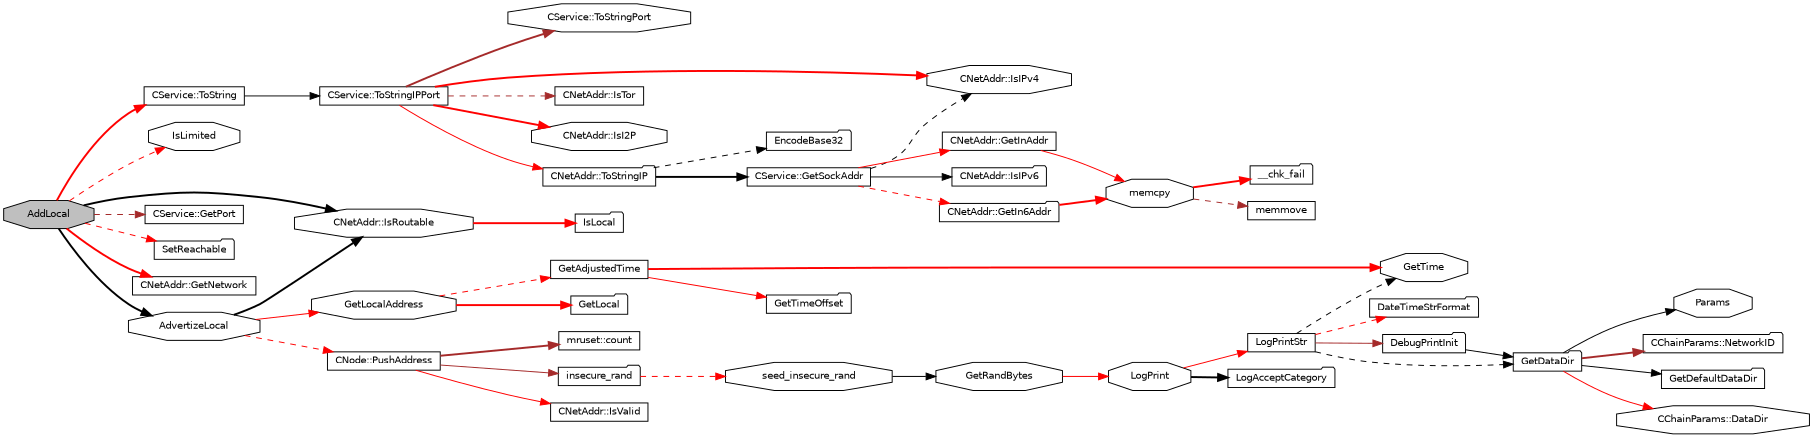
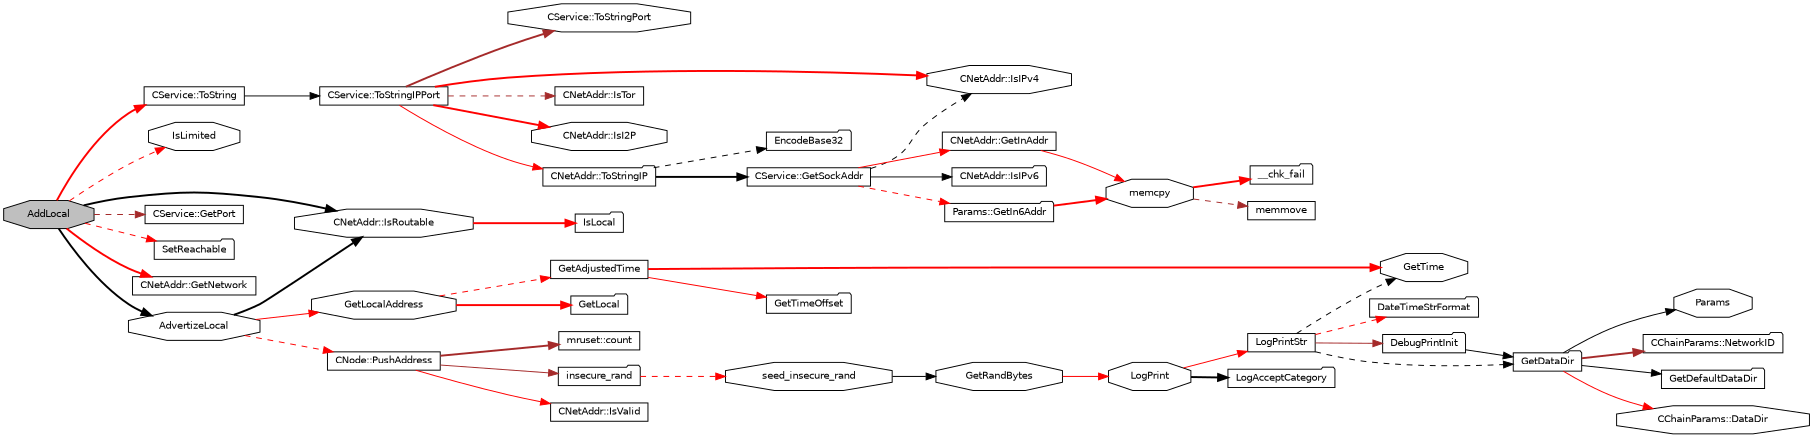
(999, 213) -> (999, 213)
